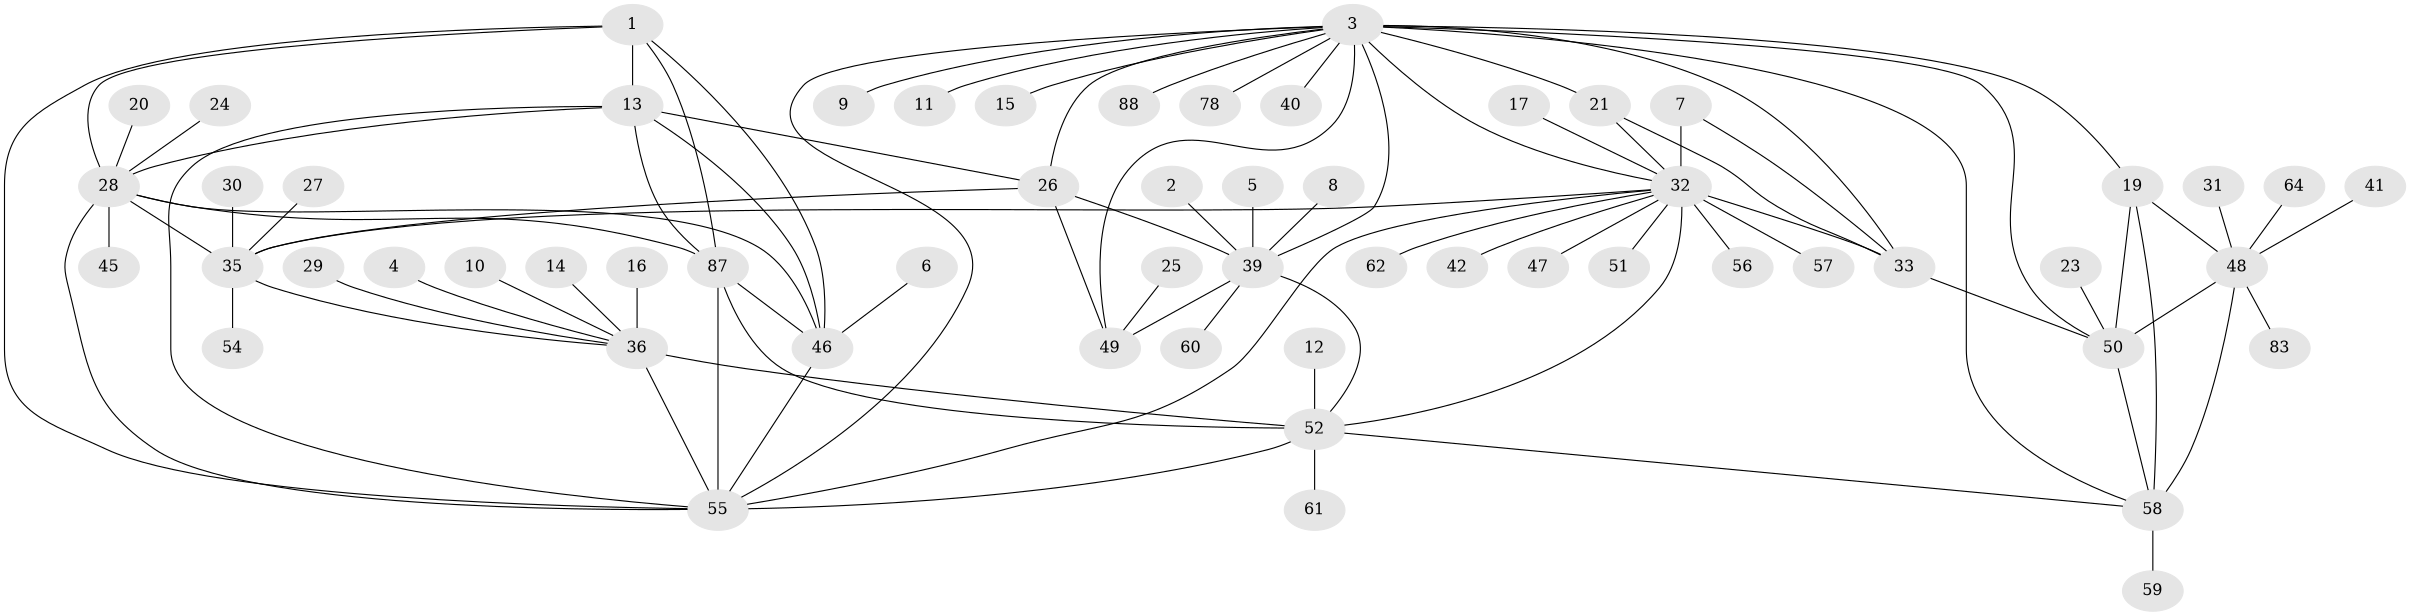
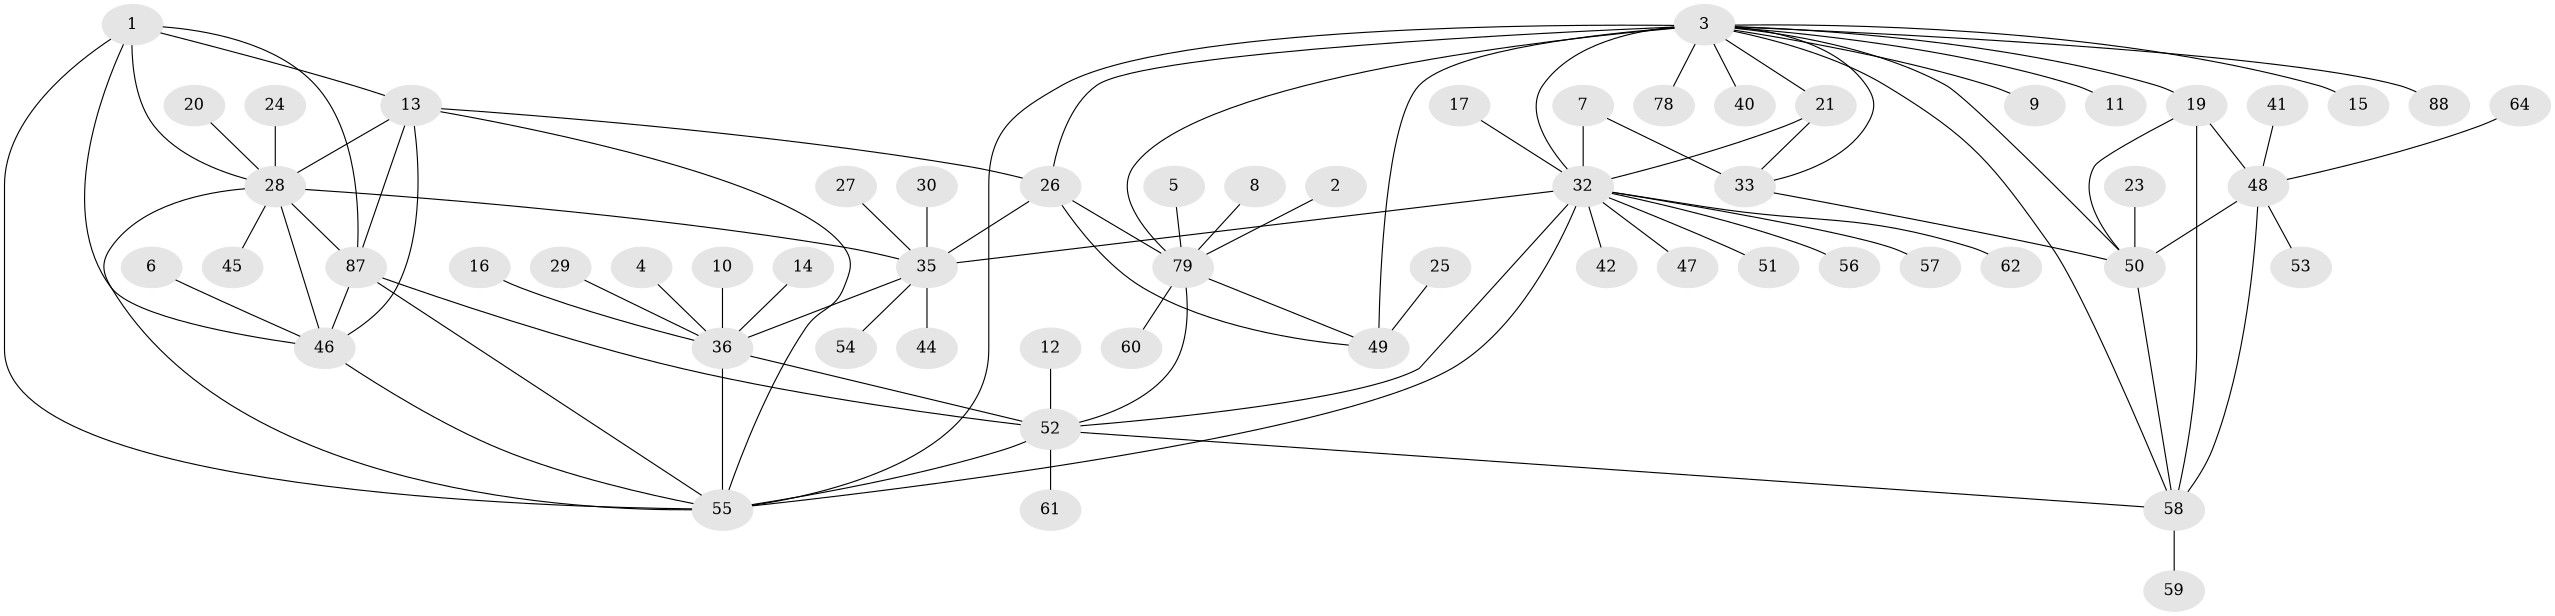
(2214, 187) -> none
(1791, 222) -> none
(1253, 267) -> (1183, 267)
none -> (927, 348)
(2280, 348) -> (2301, 267)
